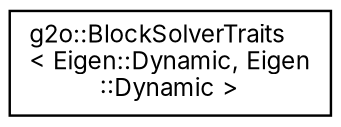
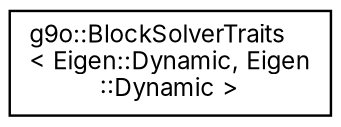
(170, 63) -> (170, 63)
